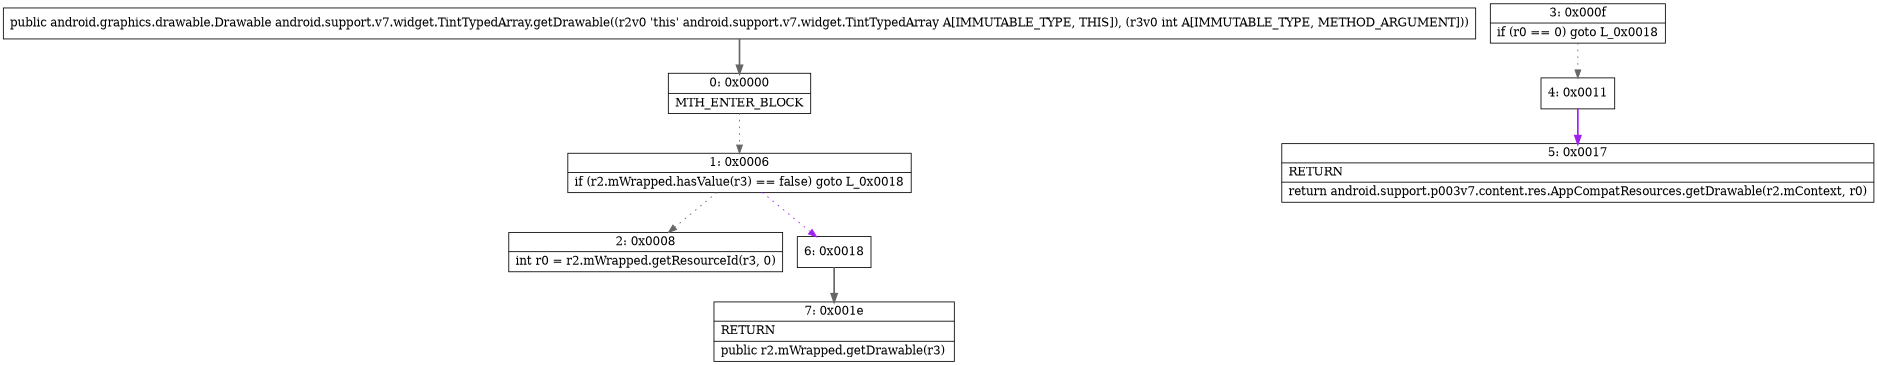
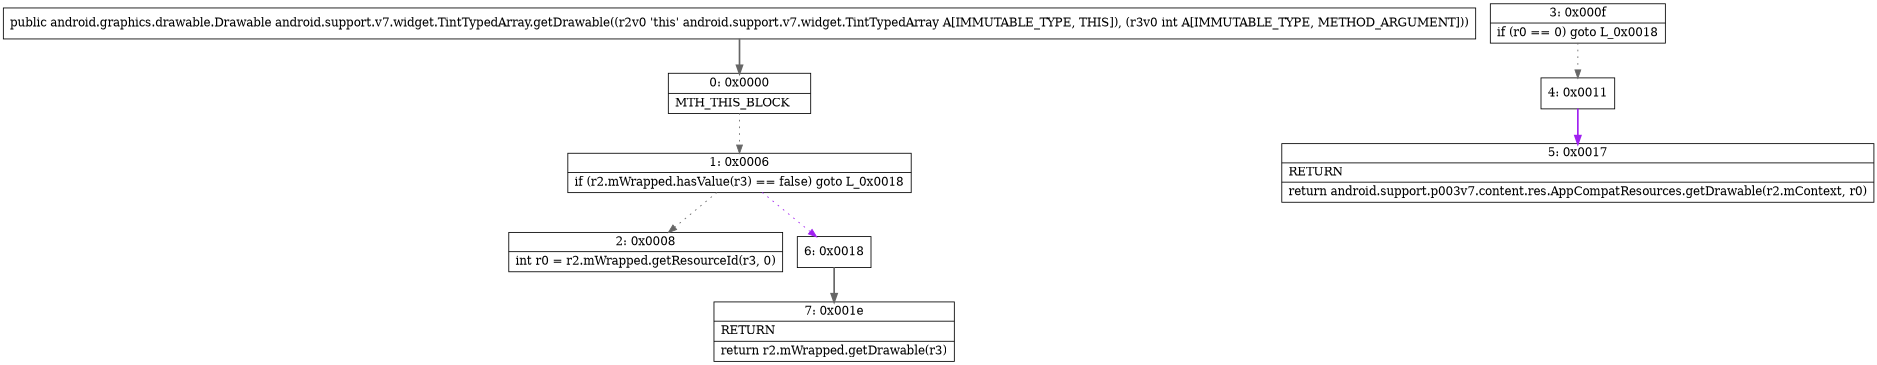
(740, 103) -> (732, 103)
(833, 351) -> (834, 351)
